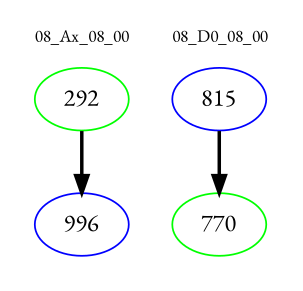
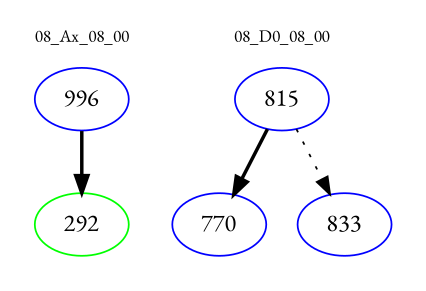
(82, 153) -> (82, 153)
(219, 224) -> (219, 224)
none -> (345, 224)
